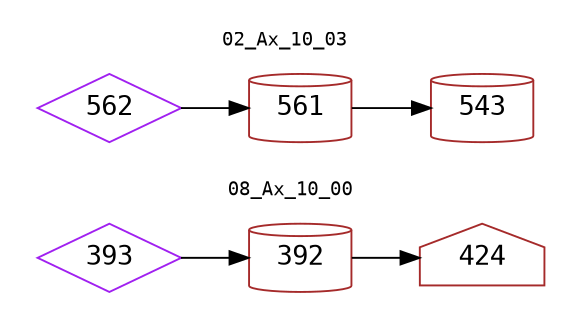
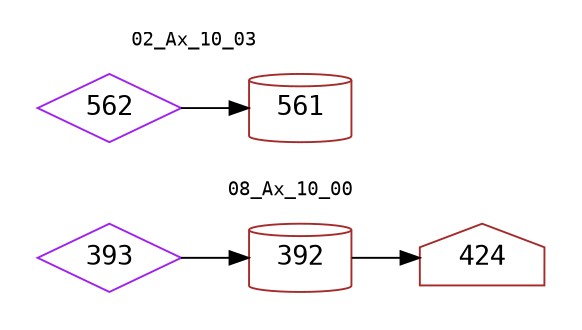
(482, 108) -> none
